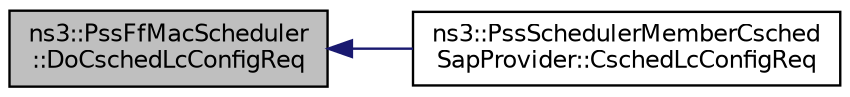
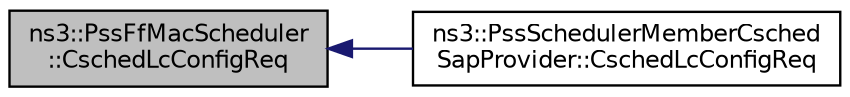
(169, 49) -> (169, 49)
